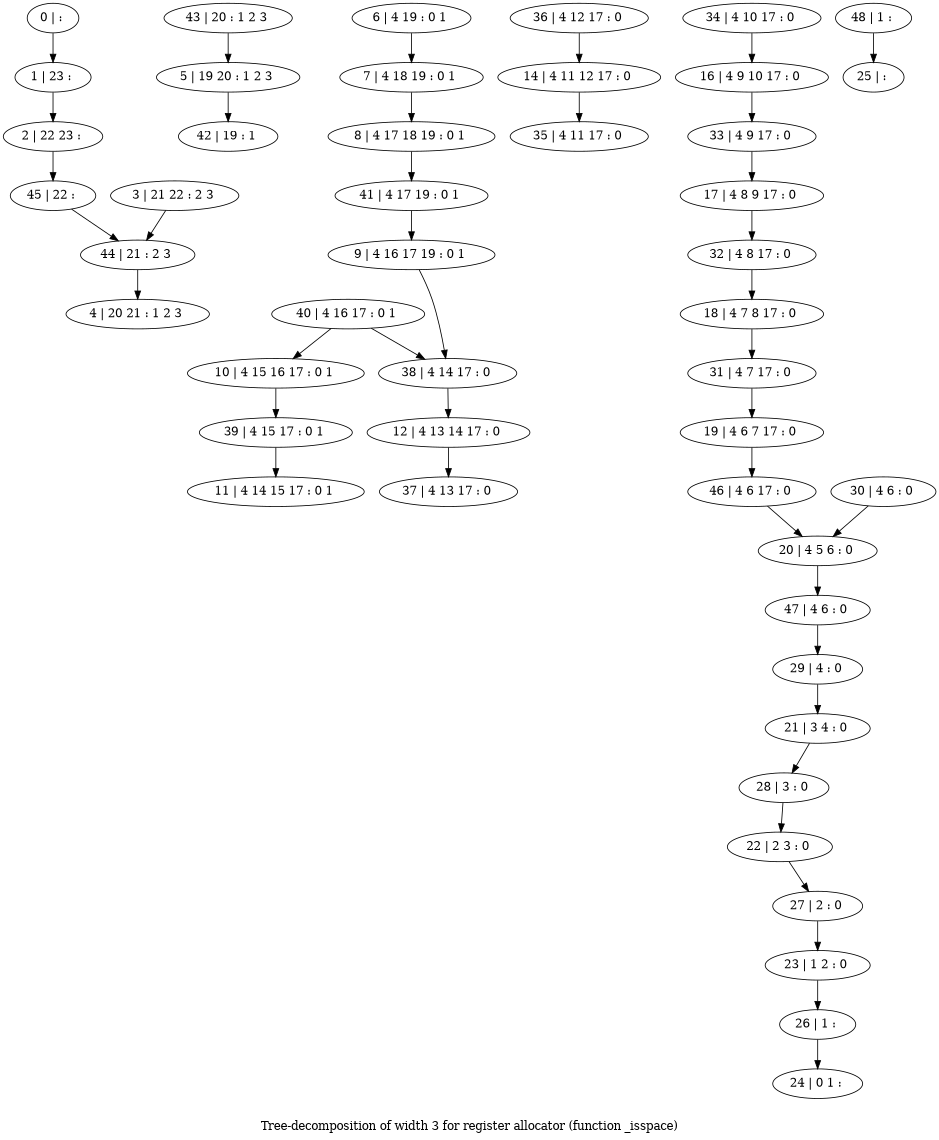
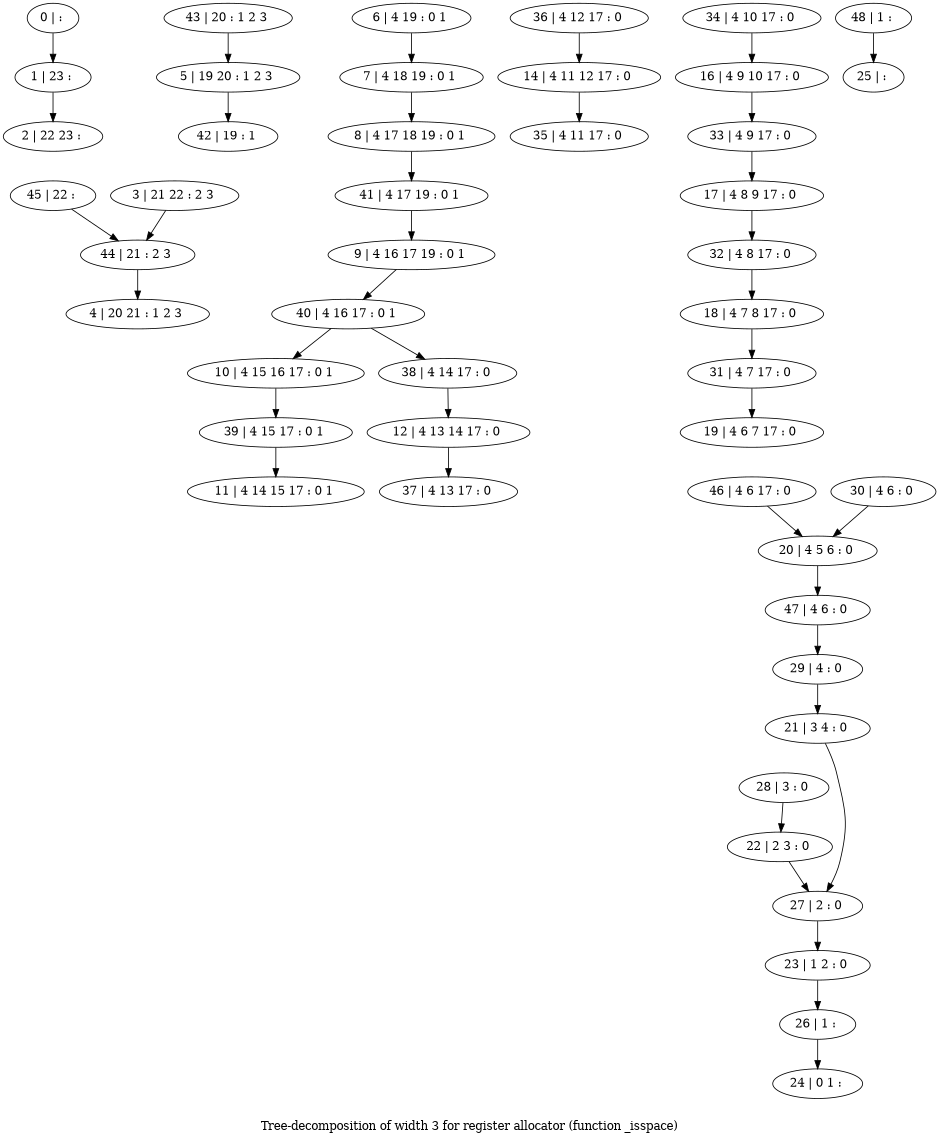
(53, 162) -> none
(435, 309) -> (383, 282)
(752, 458) -> none
(803, 755) -> (845, 813)
